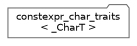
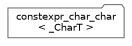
(69, 23) -> (66, 23)
